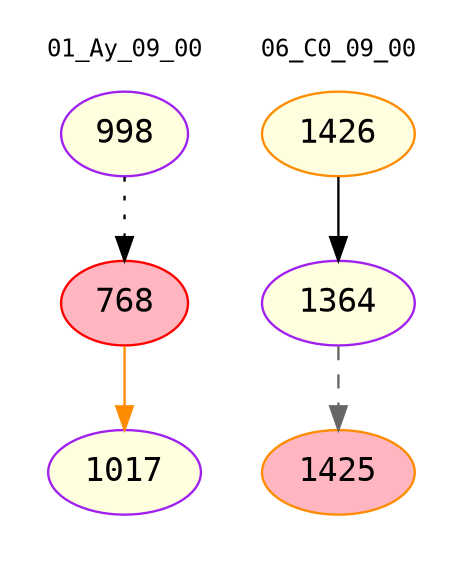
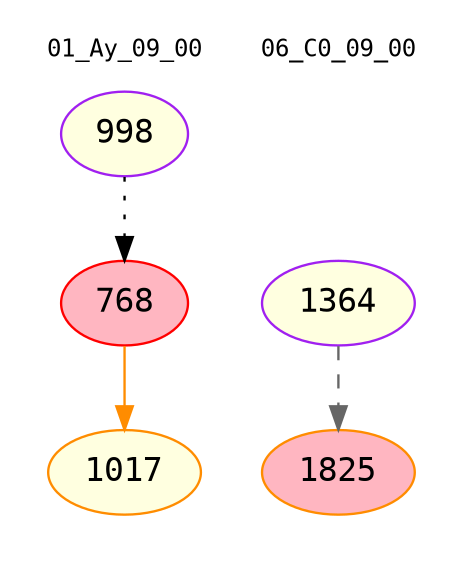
(338, 134) -> none
(125, 472) -> (125, 472)
(338, 472) -> (338, 472)
